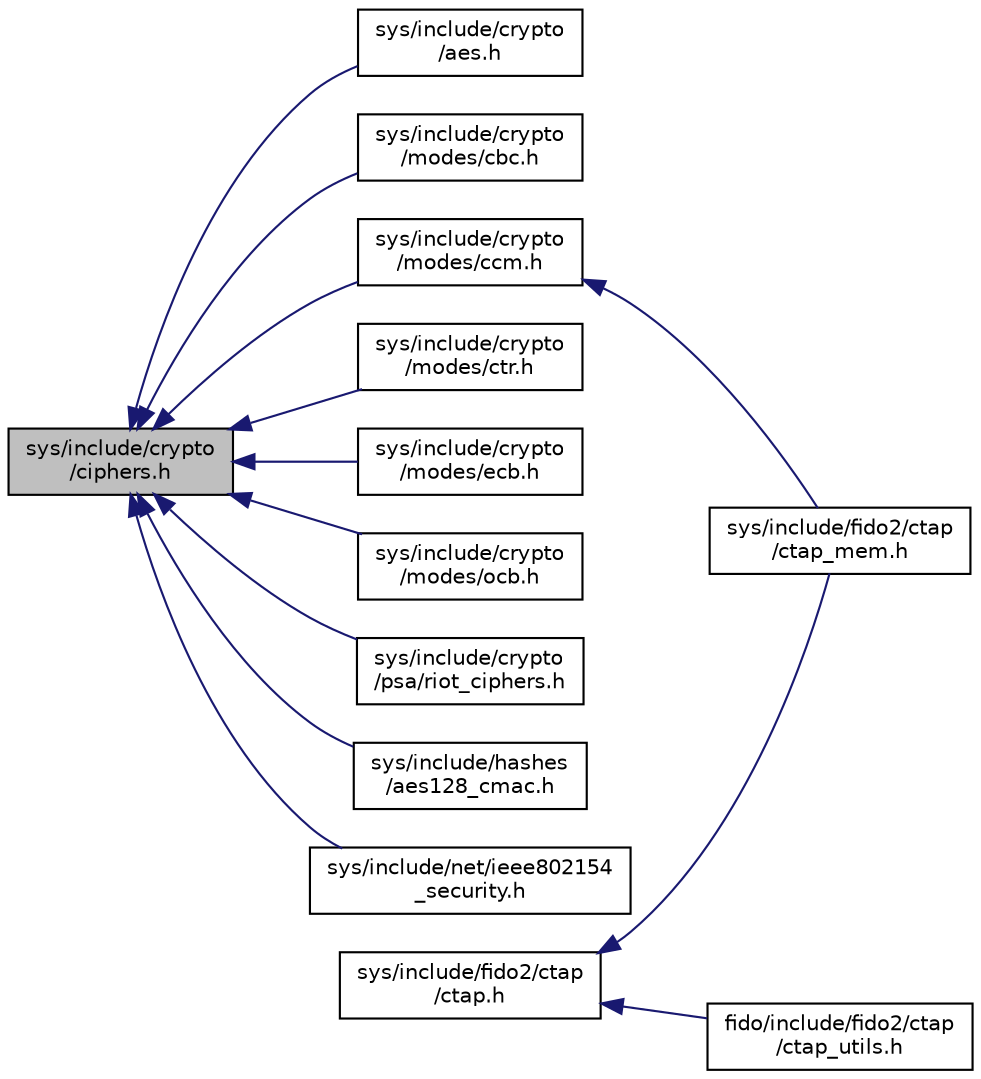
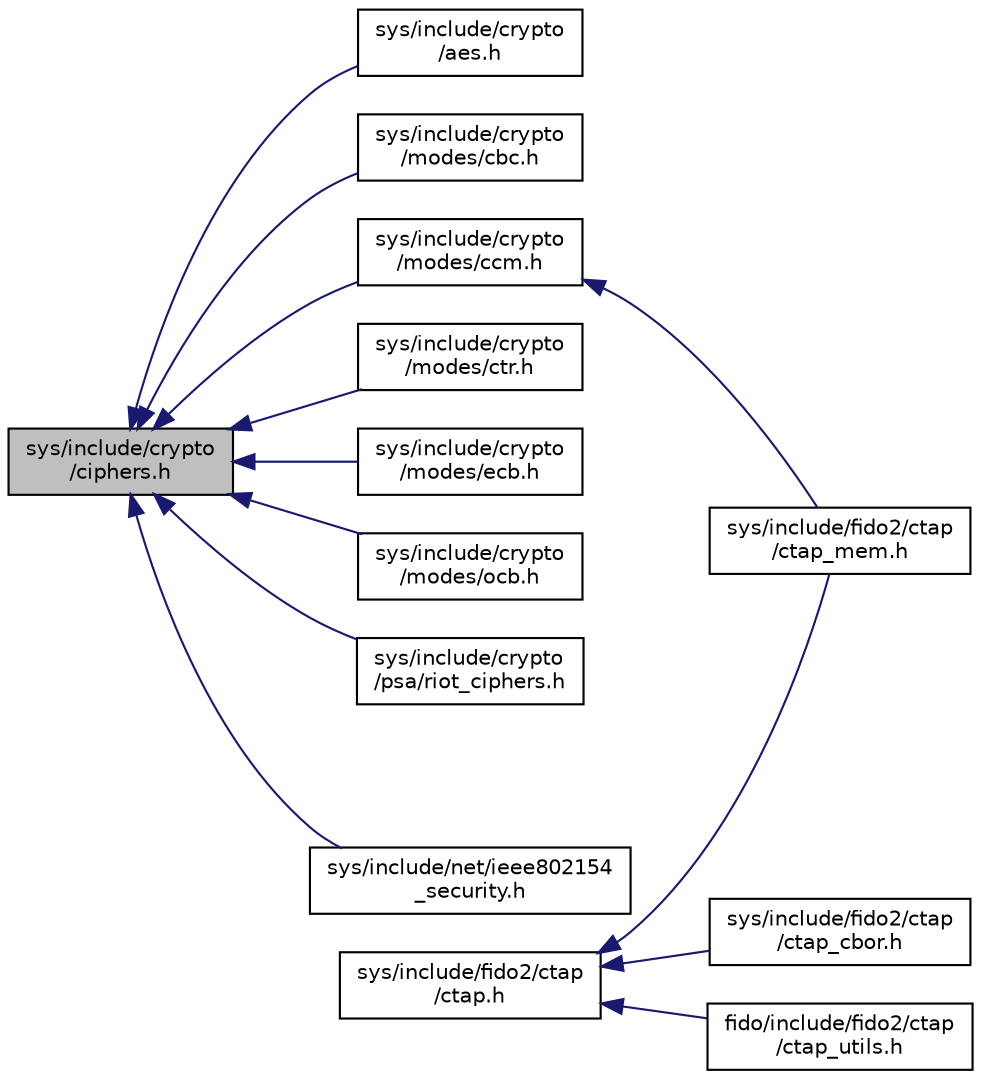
(470, 776) -> none
none -> (840, 932)
